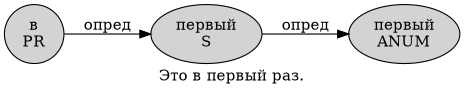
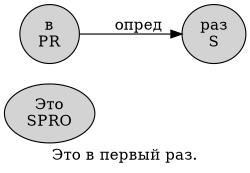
(206, 34) -> (214, 34)
(404, 34) -> none
none -> (50, 113)
